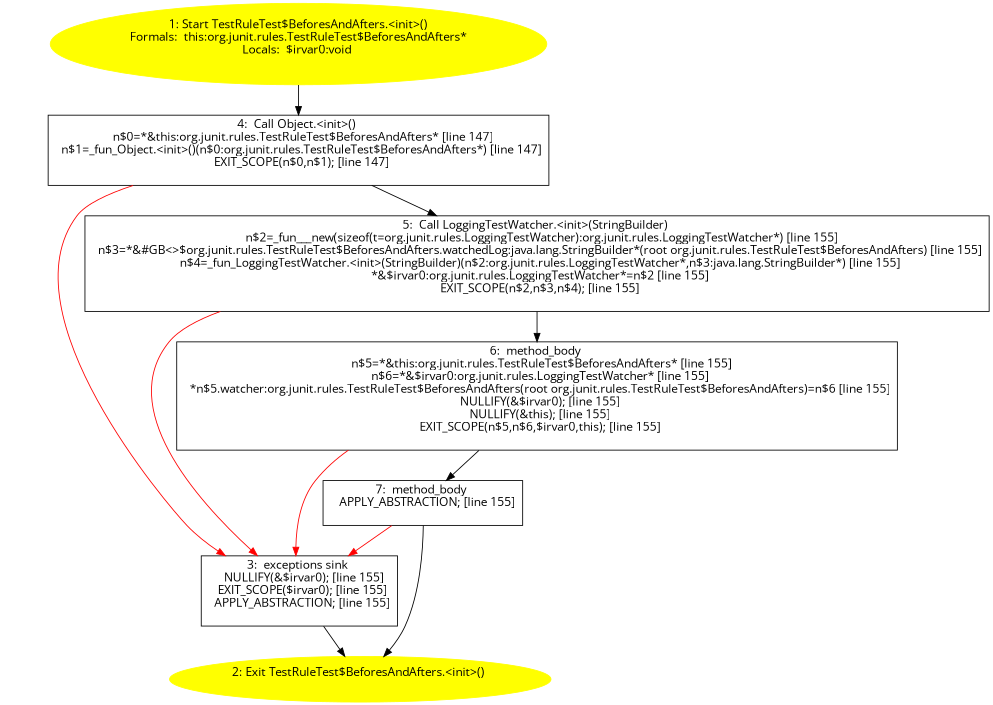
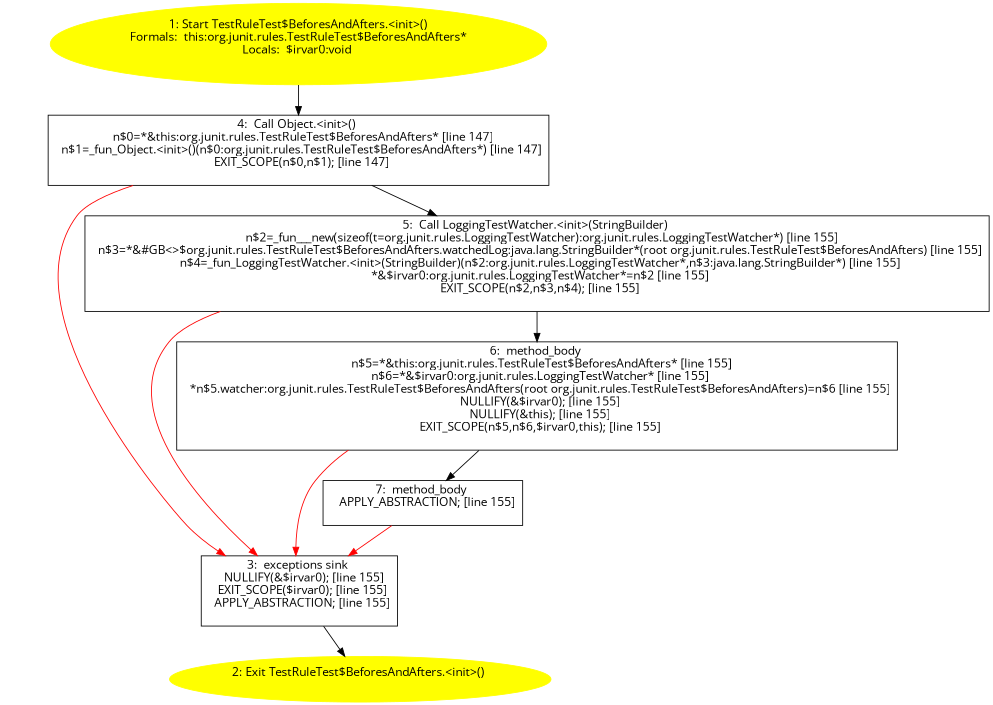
(416, 591) -> none
